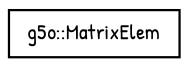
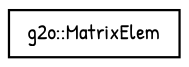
(94, 34) -> (94, 34)
